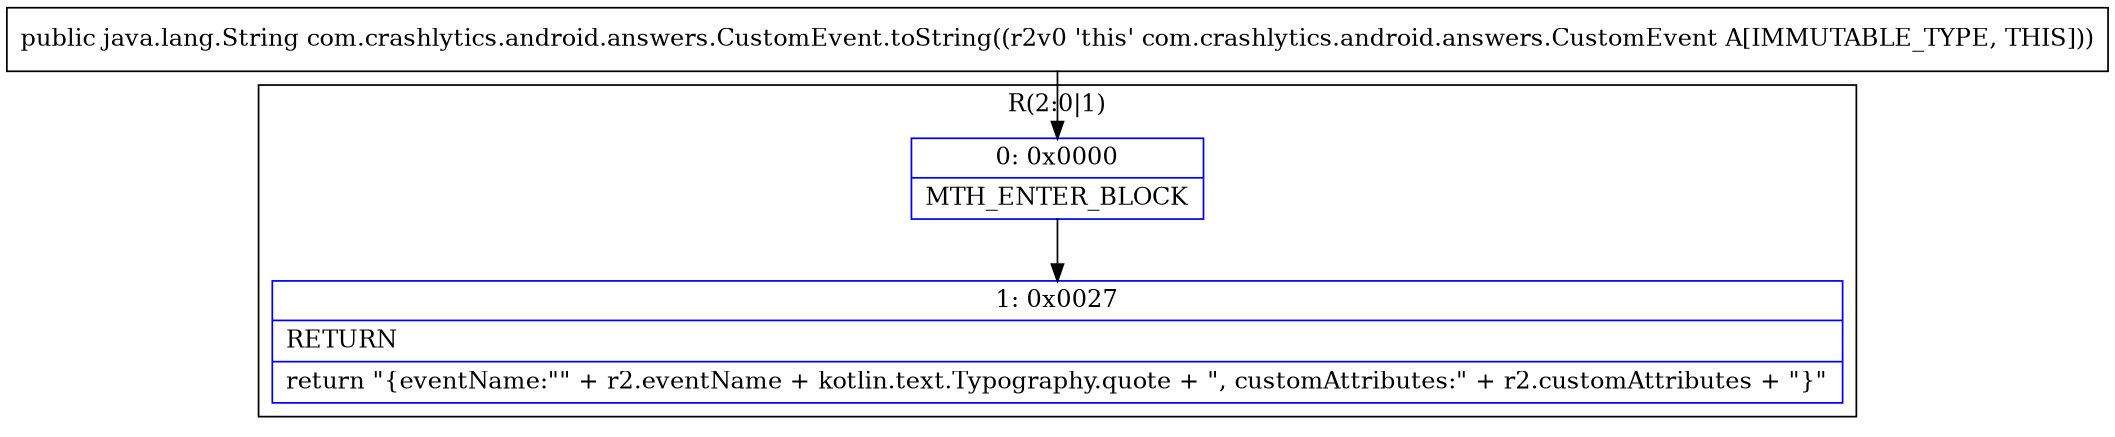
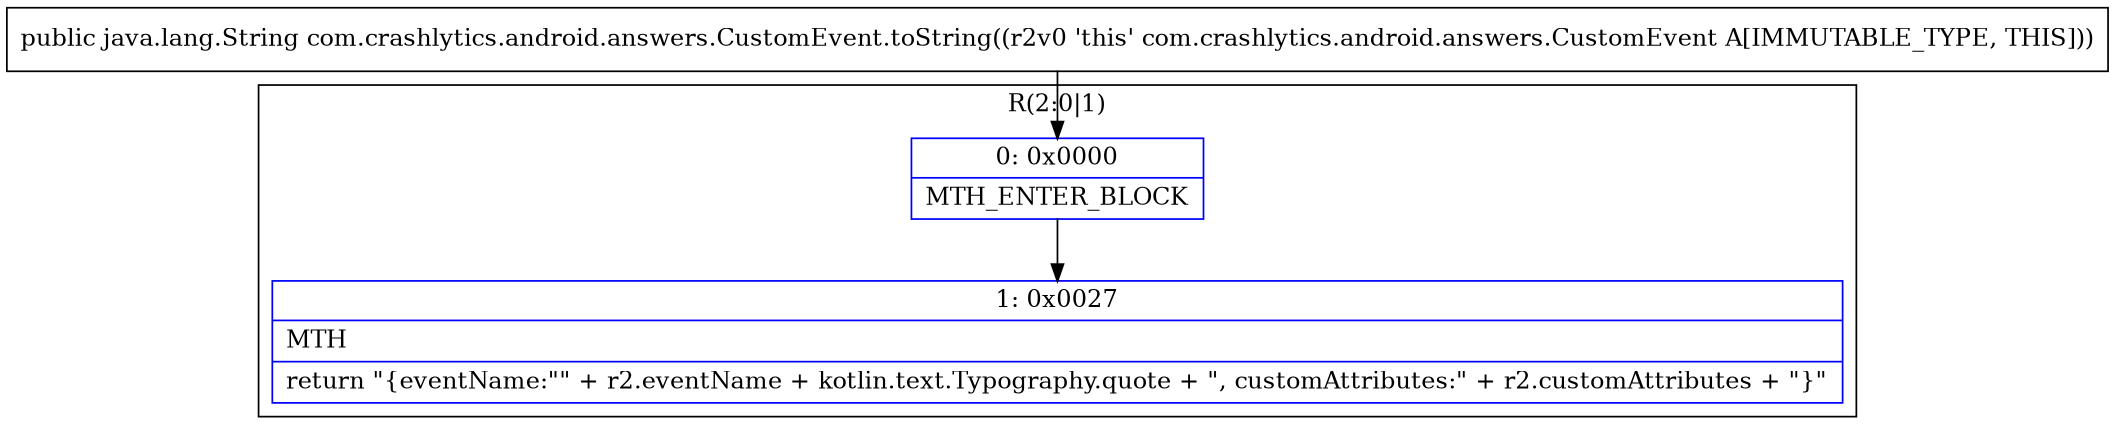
(342, 340) -> (317, 340)
